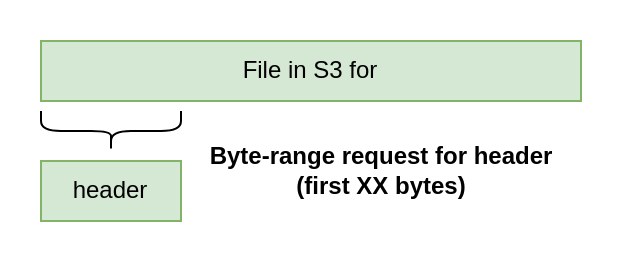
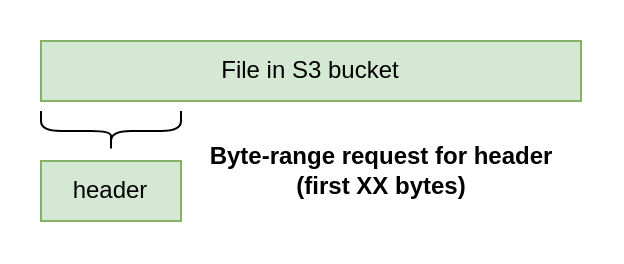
(311, 71) -> (311, 71)
